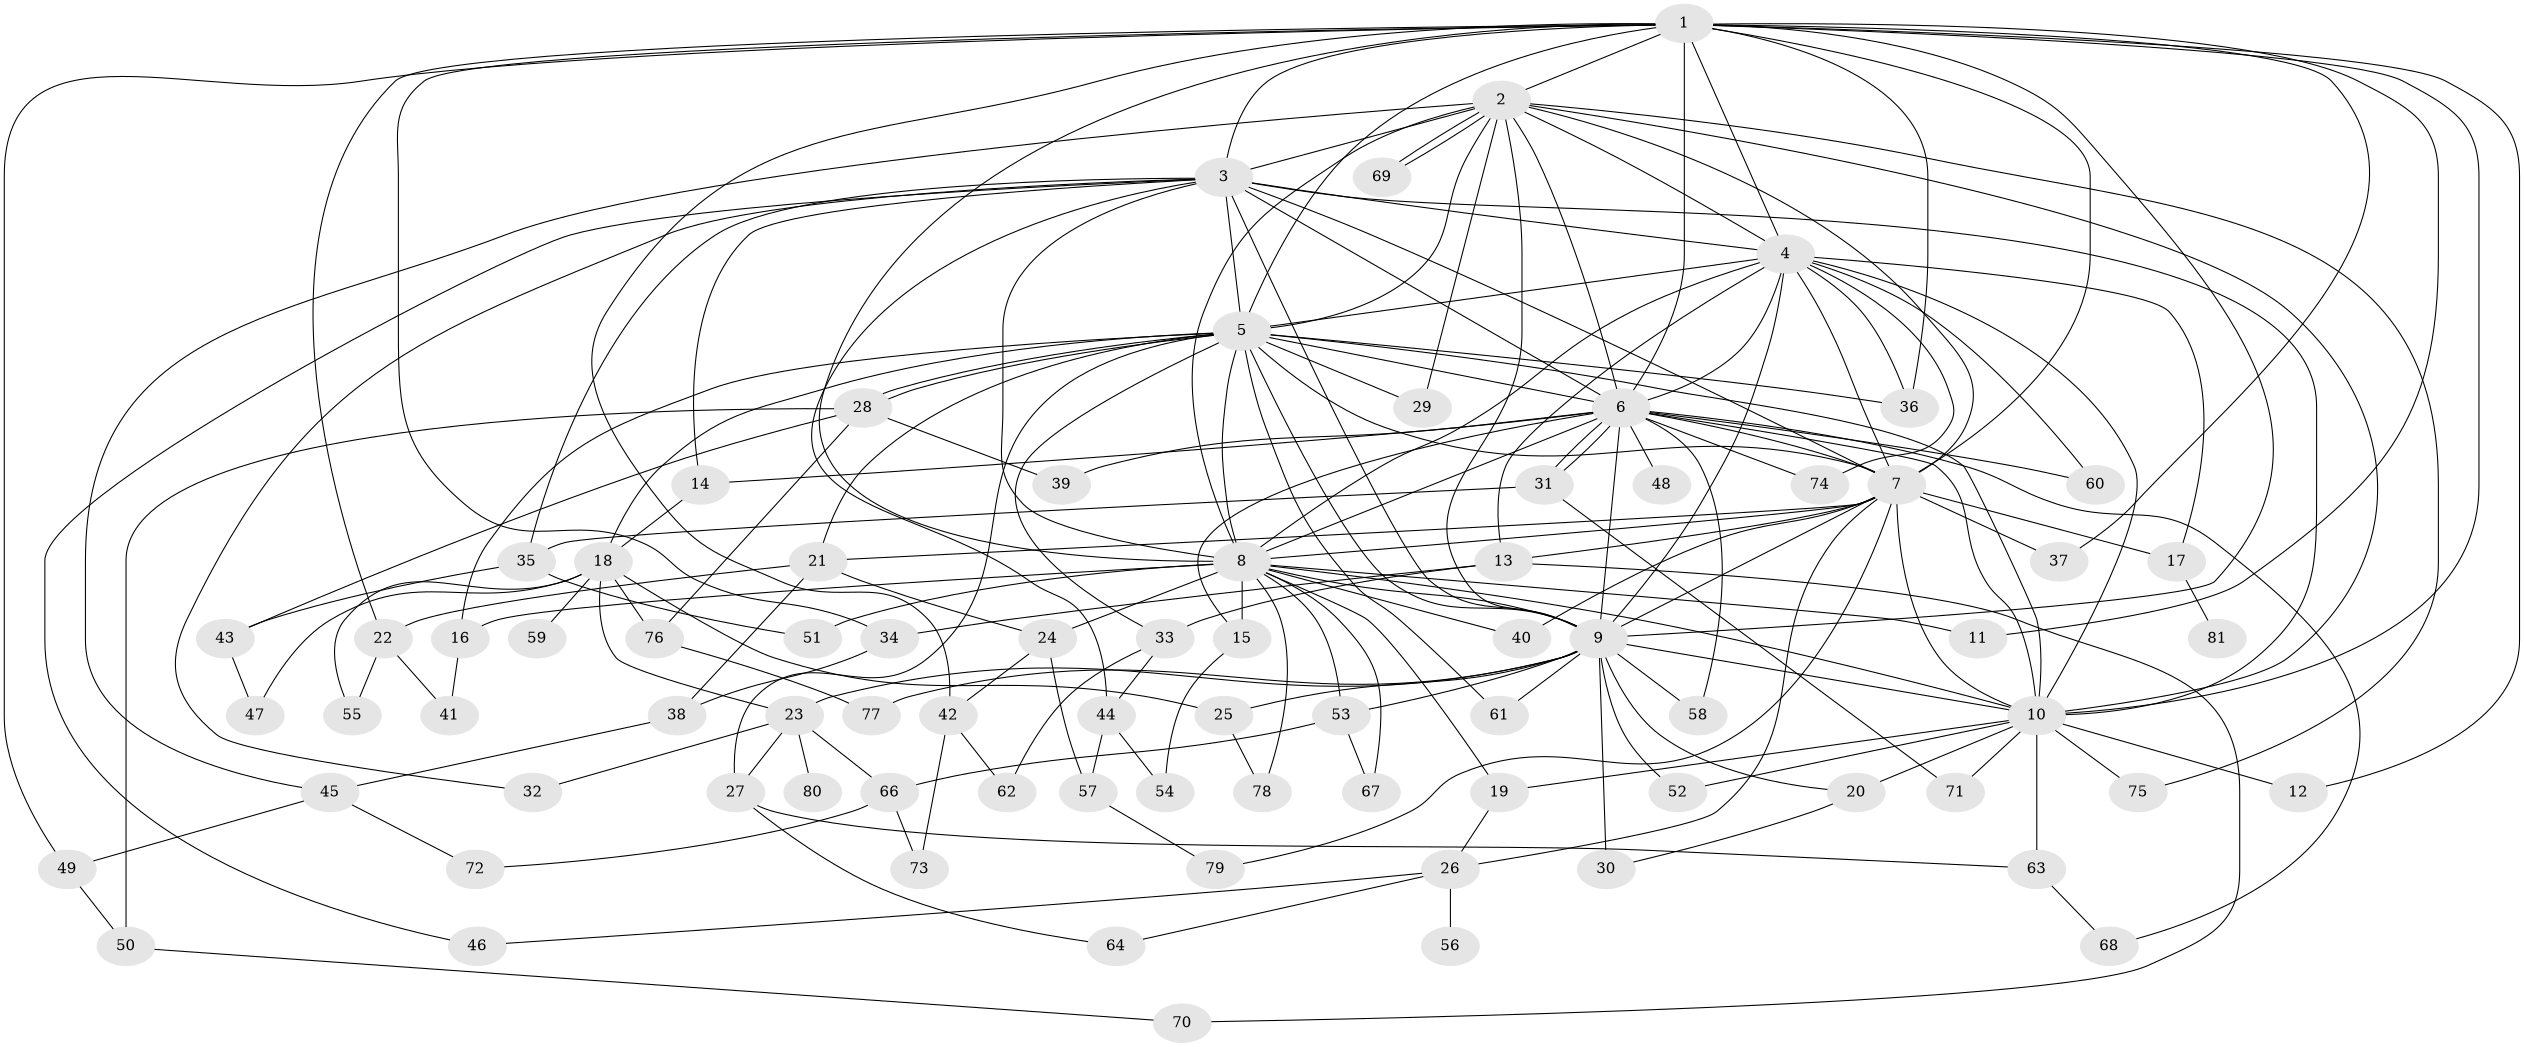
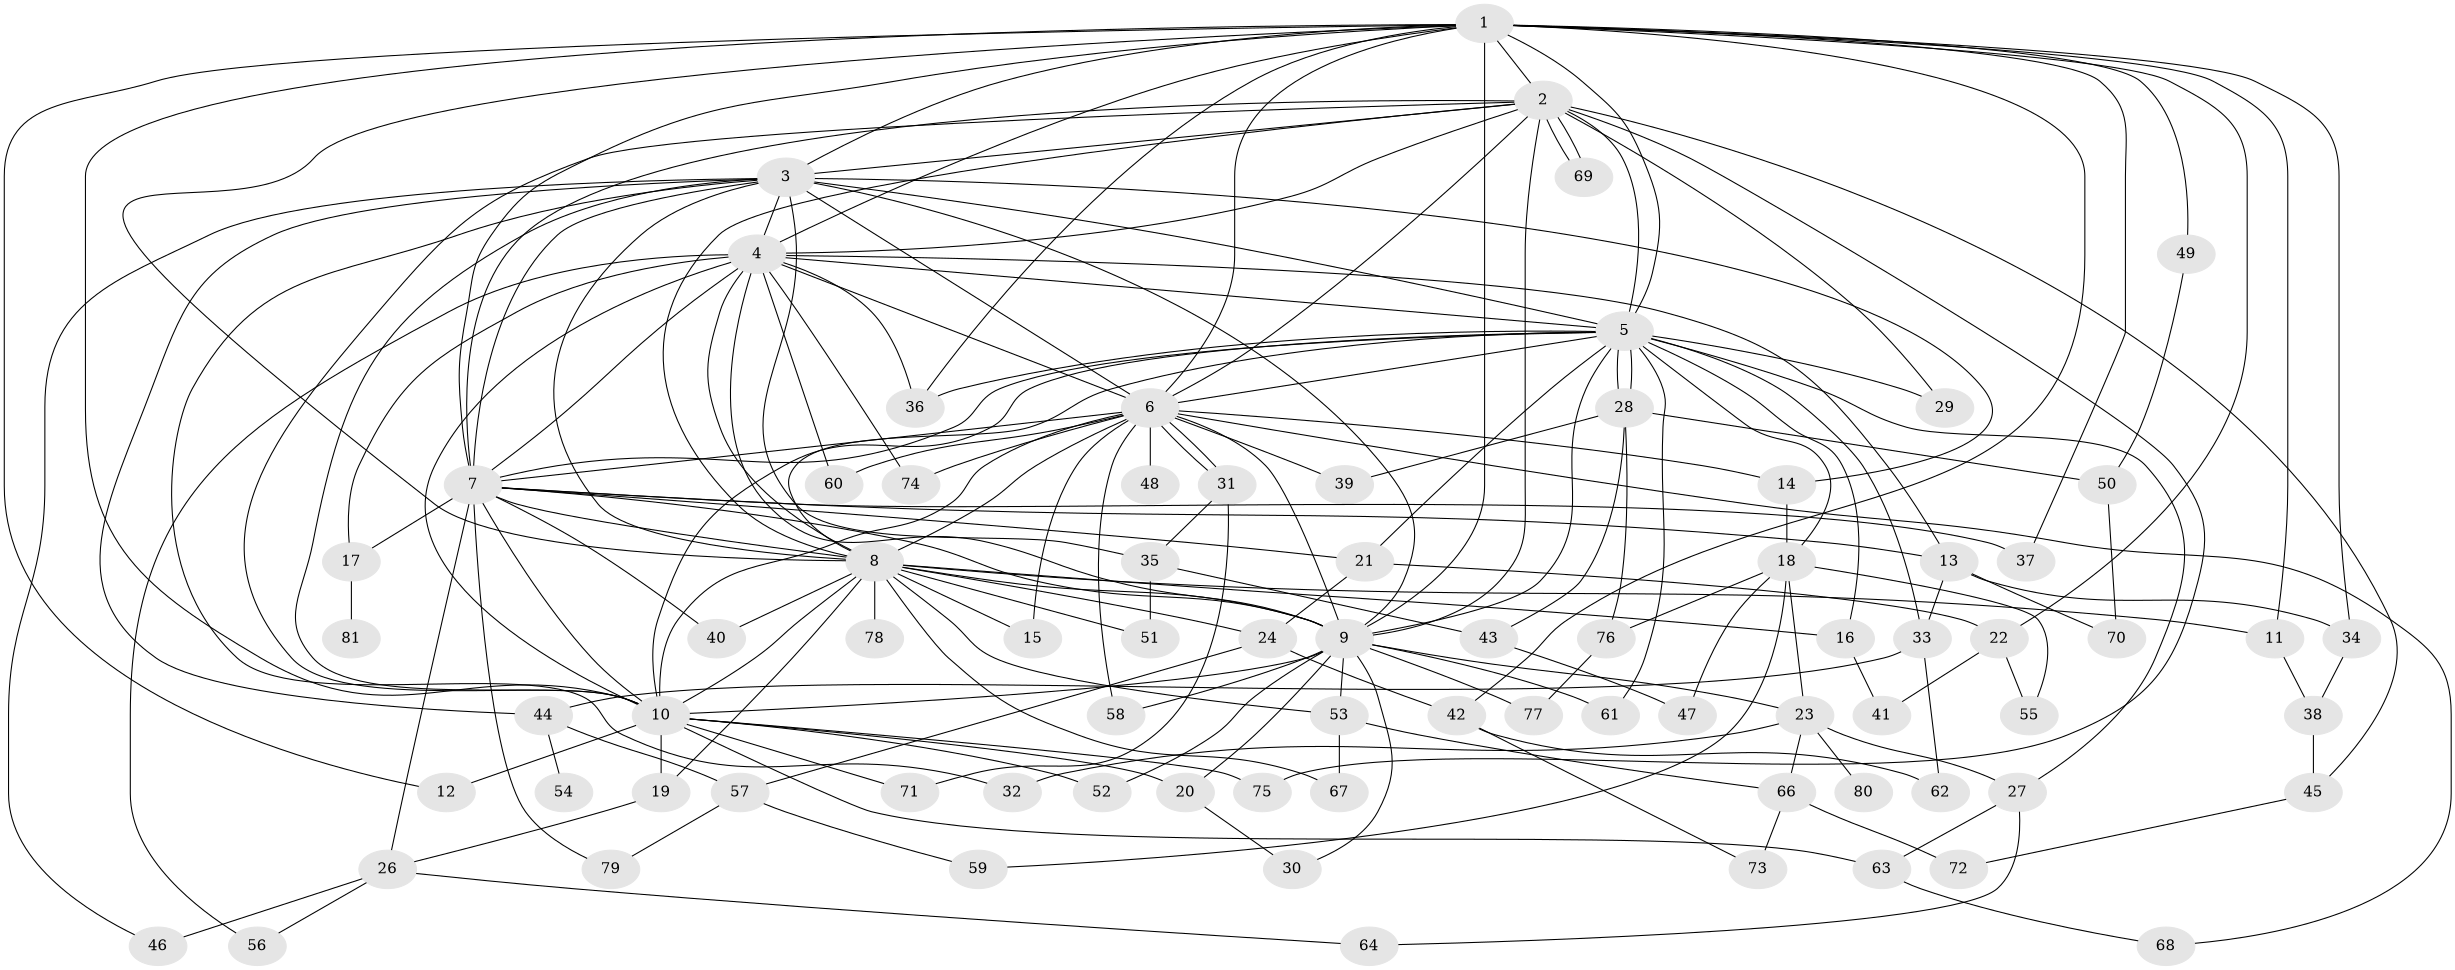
none -> (230, 454)
(748, 639) -> (2294, 677)
(1178, 713) -> none
(1224, 716) -> none
(199, 831) -> none
none -> (857, 835)
